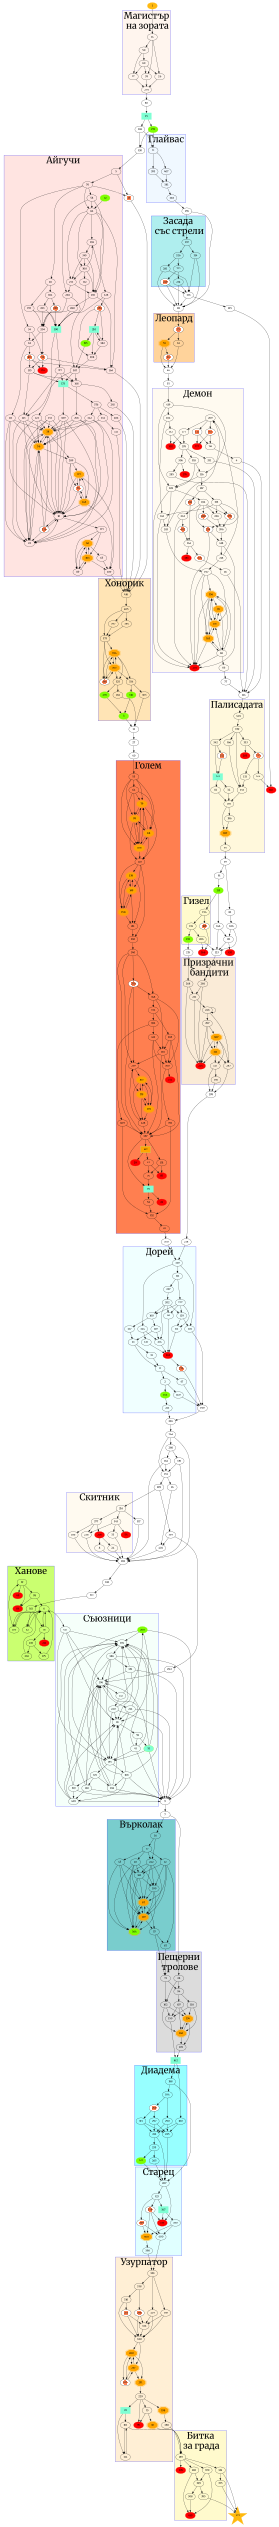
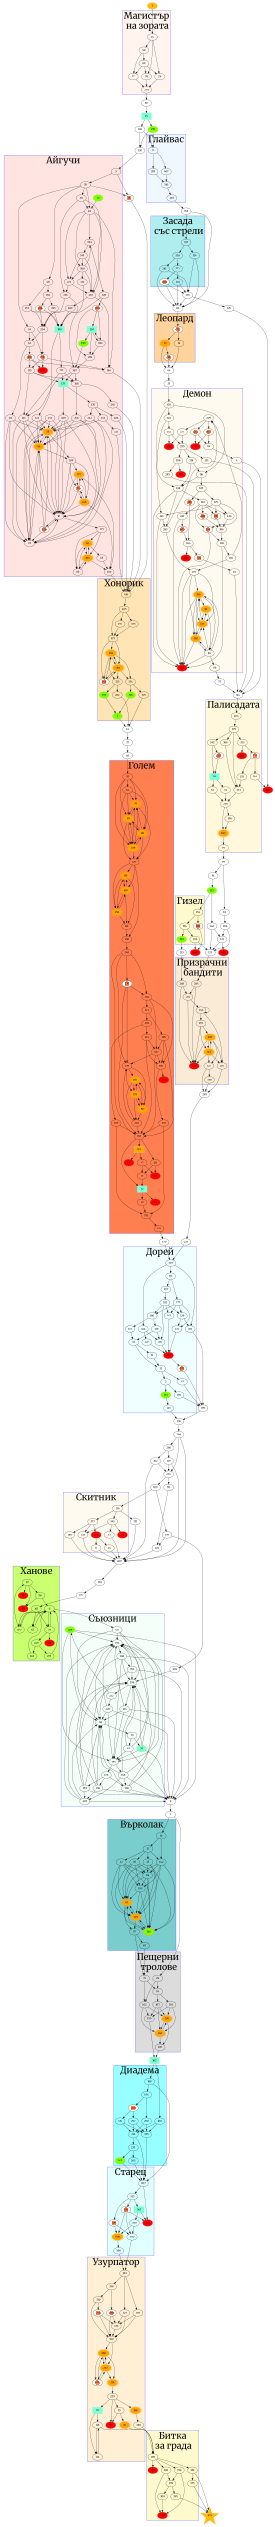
none -> (91, 1757)
(174, 1903) -> (146, 1884)
